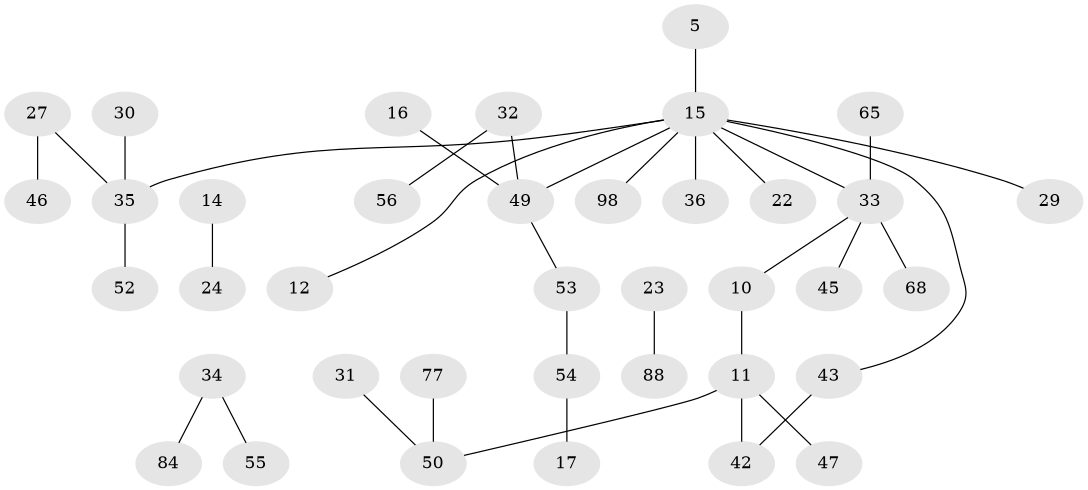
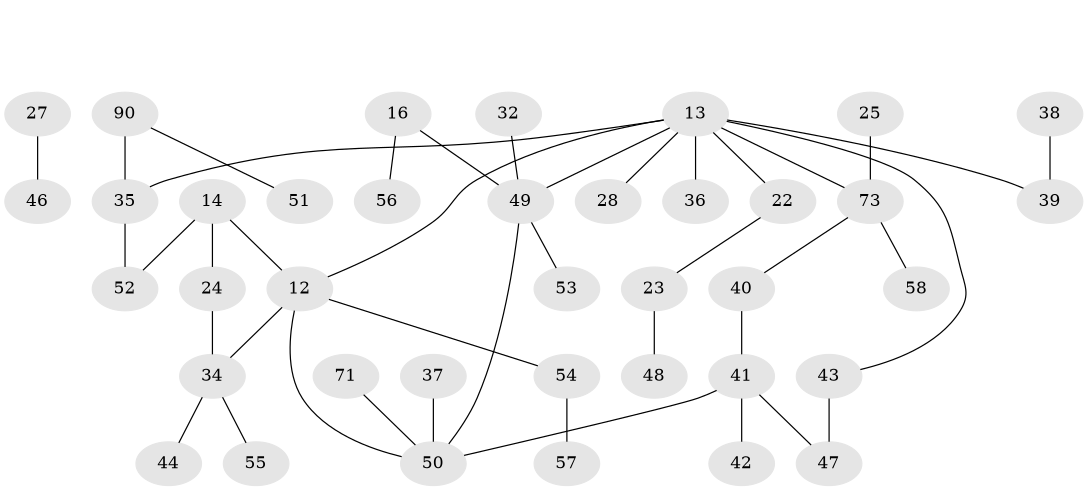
(696, 27) -> none
(125, 114) -> (125, 114)
(696, 114) -> (696, 114)
(870, 114) -> (870, 114)
none -> (1050, 114)
(81, 158) -> none
(446, 159) -> (393, 158)
none -> (300, 202)
(608, 202) -> (608, 202)
(870, 202) -> (870, 202)
(1050, 202) -> (1050, 202)
none -> (169, 245)
none -> (256, 245)
none -> (719, 245)
(742, 289) -> (742, 289)
(829, 289) -> none
(916, 289) -> (916, 289)
none -> (256, 332)
none -> (212, 333)
(567, 333) -> (433, 333)
none -> (497, 338)
(346, 376) -> (346, 376)
(433, 376) -> (433, 376)
(654, 376) -> (654, 376)
(742, 376) -> (742, 376)
none -> (311, 409)
(791, 415) -> (829, 420)
(169, 464) -> (169, 464)
(567, 464) -> (567, 464)
